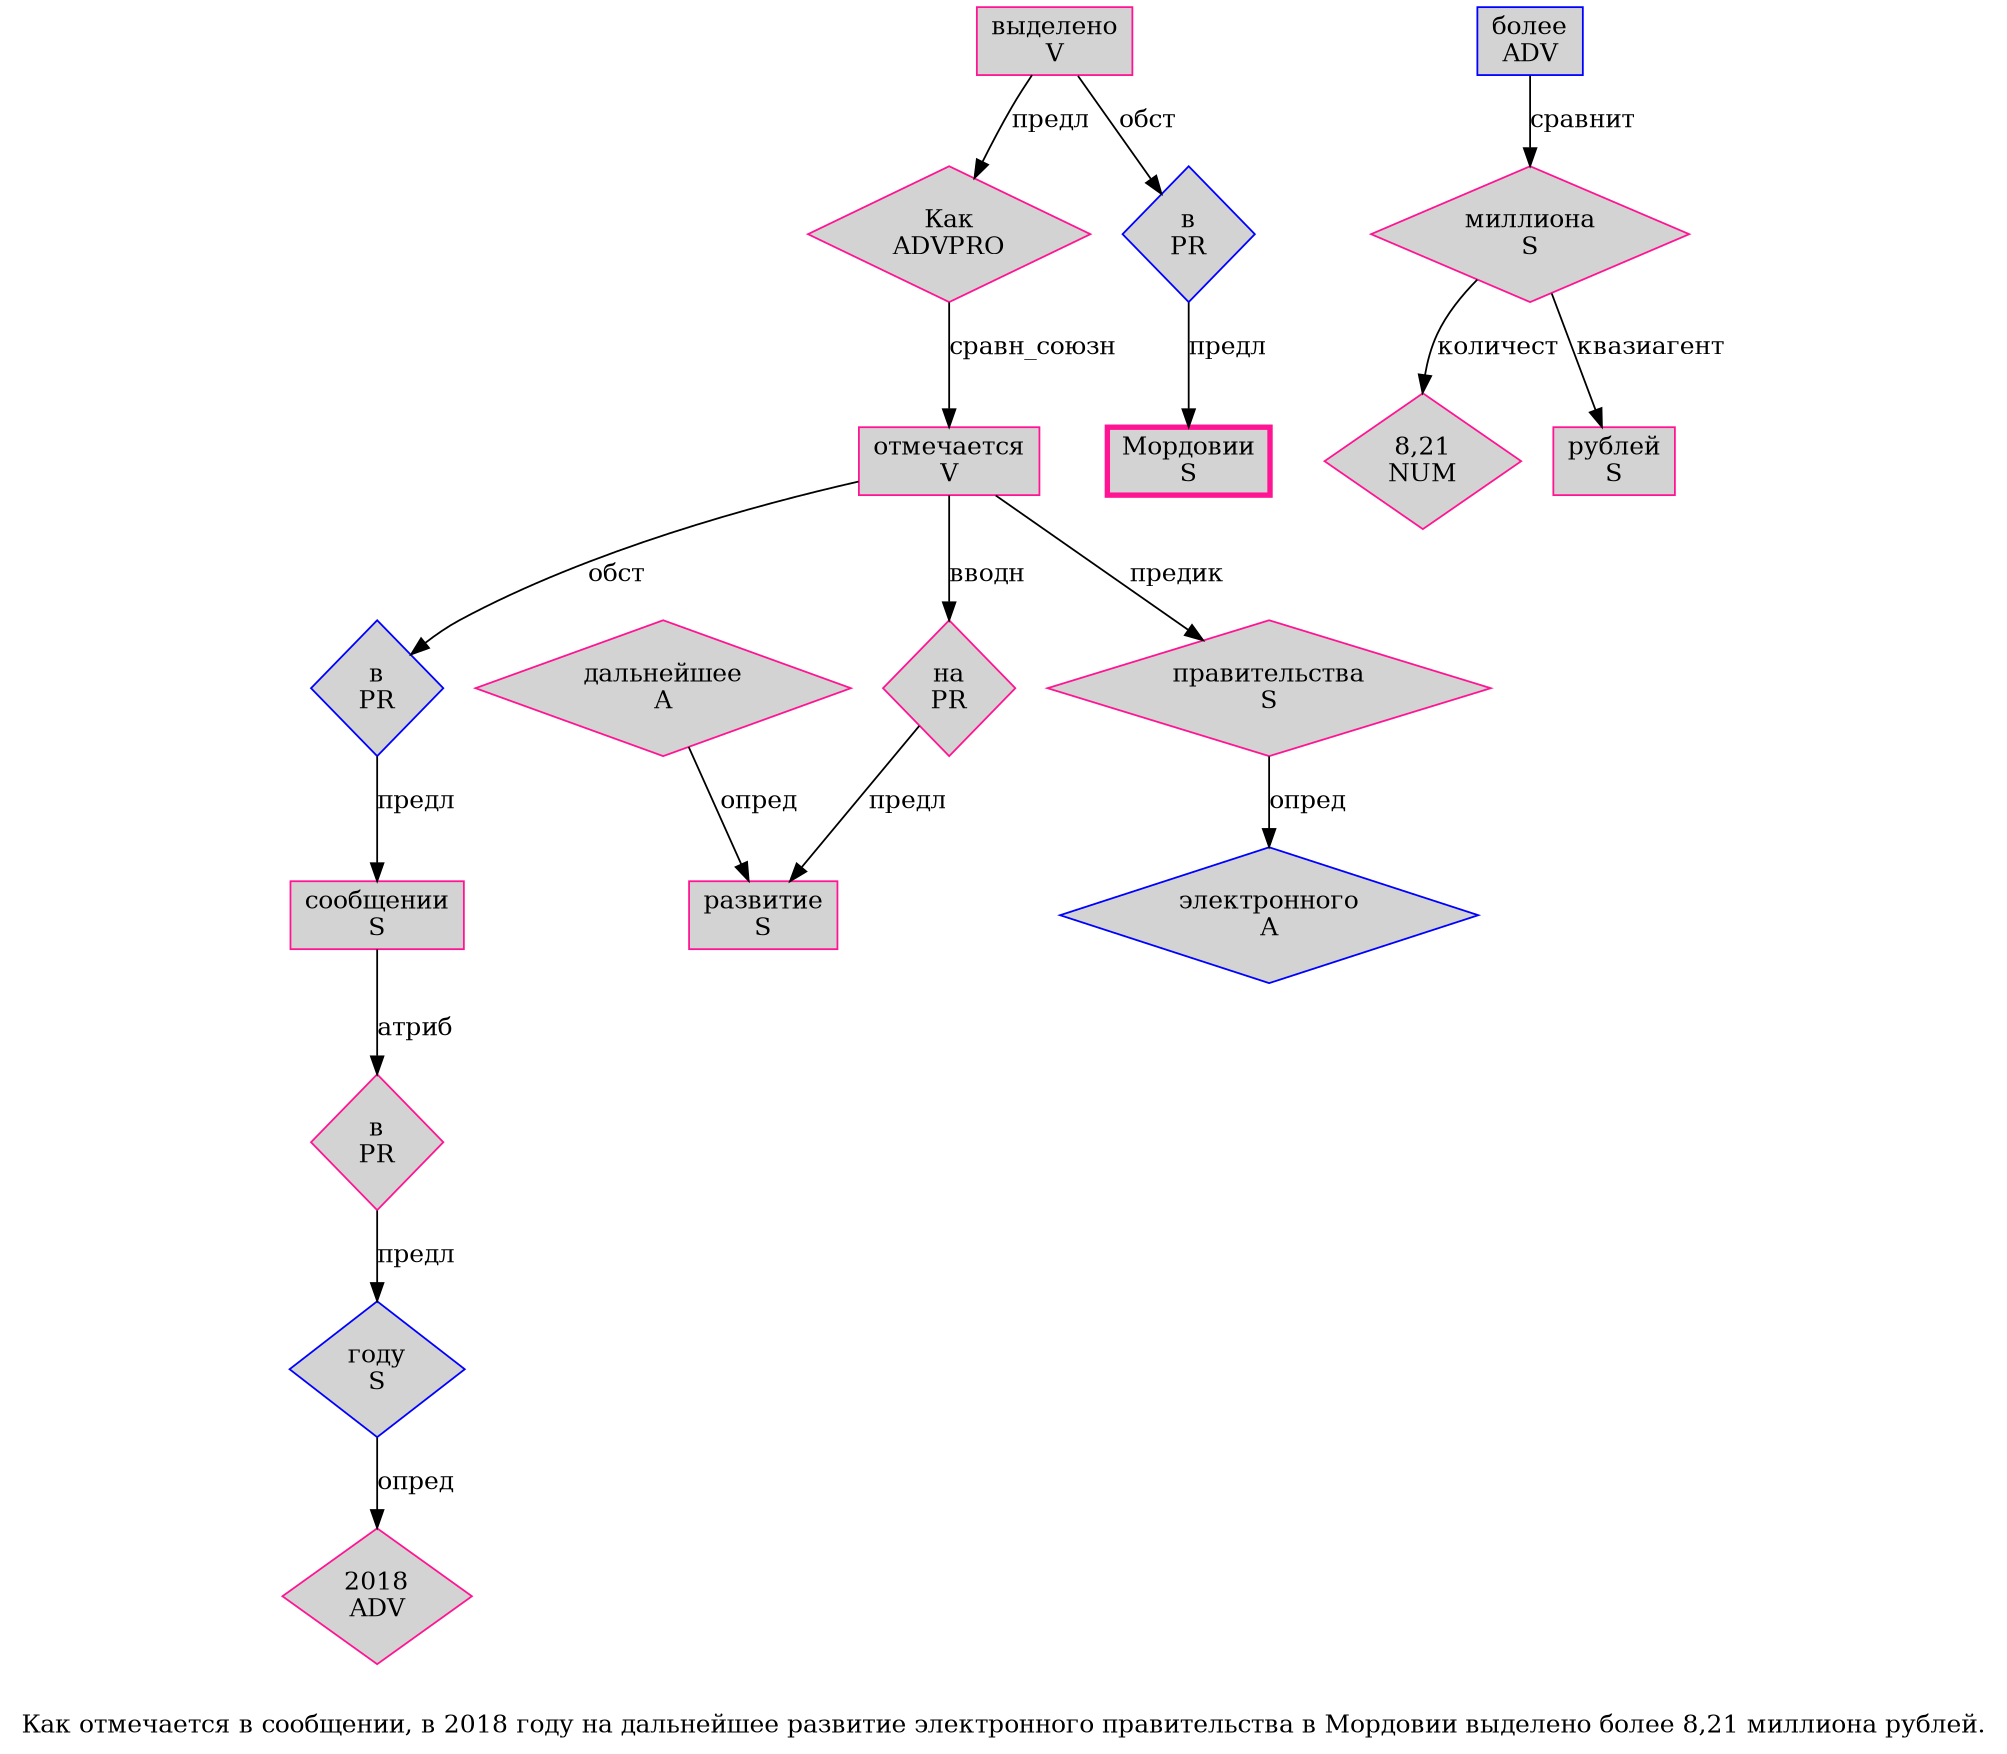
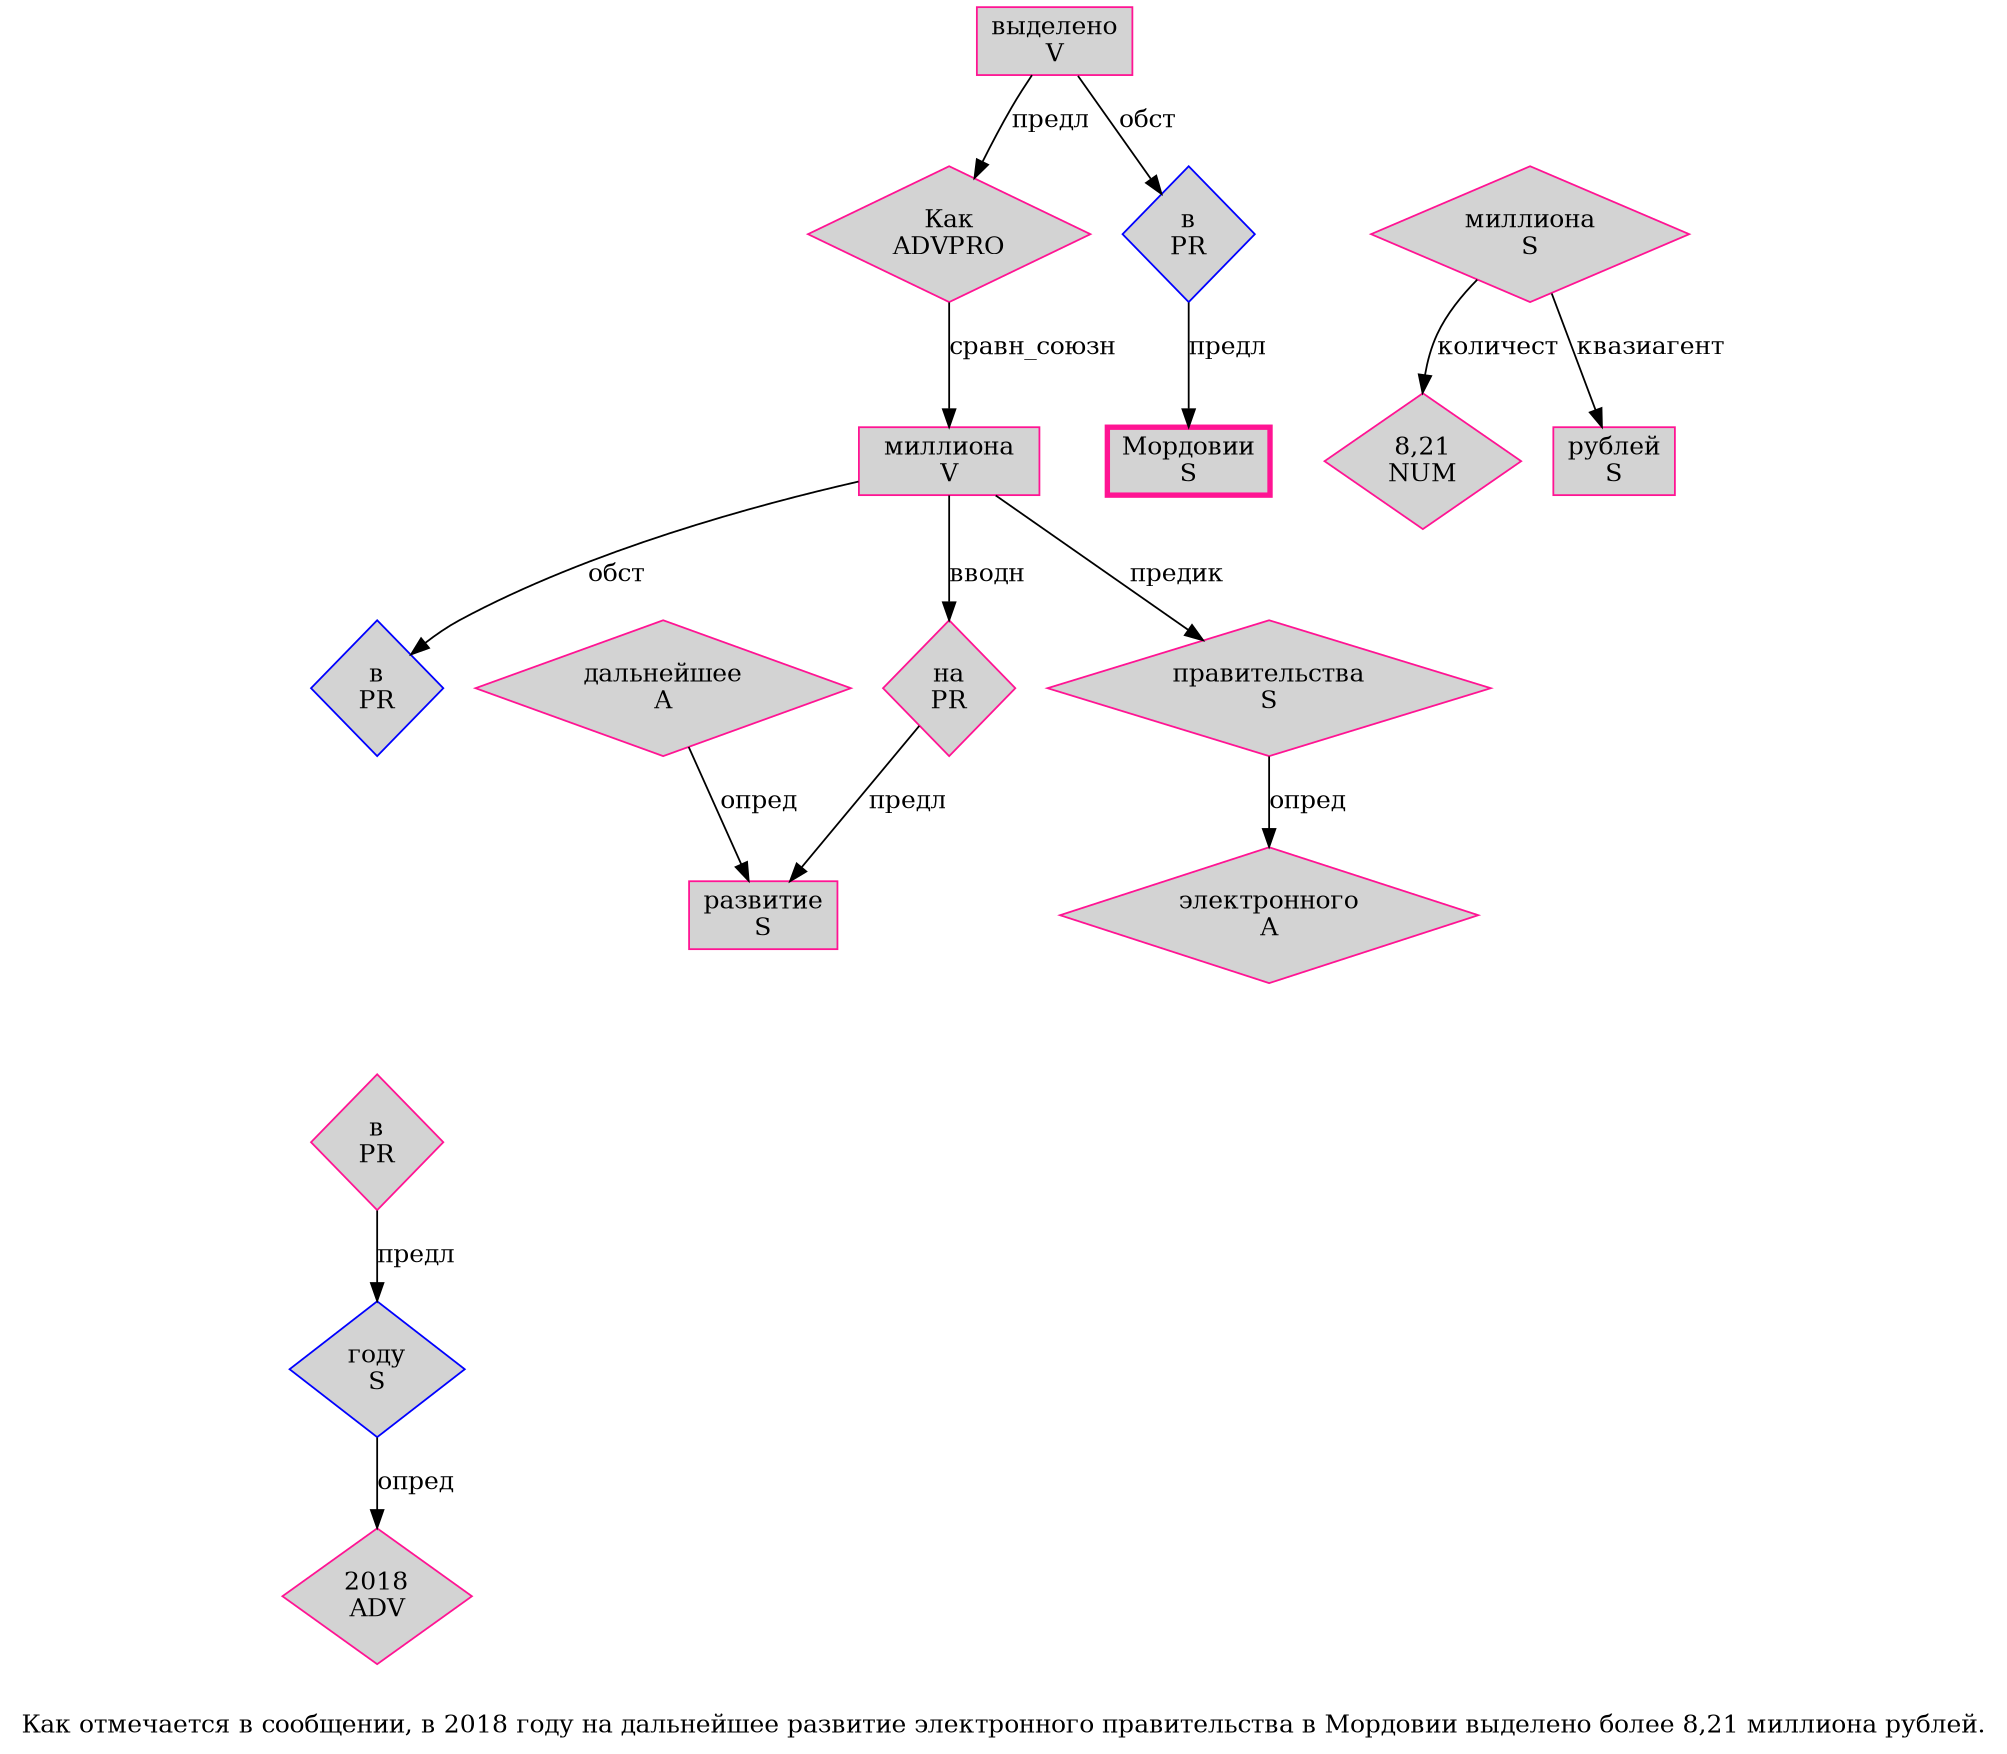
(1530, 41) -> none
(949, 461) -> (949, 461)
(377, 915) -> none
(1269, 915) -> (1269, 915)
